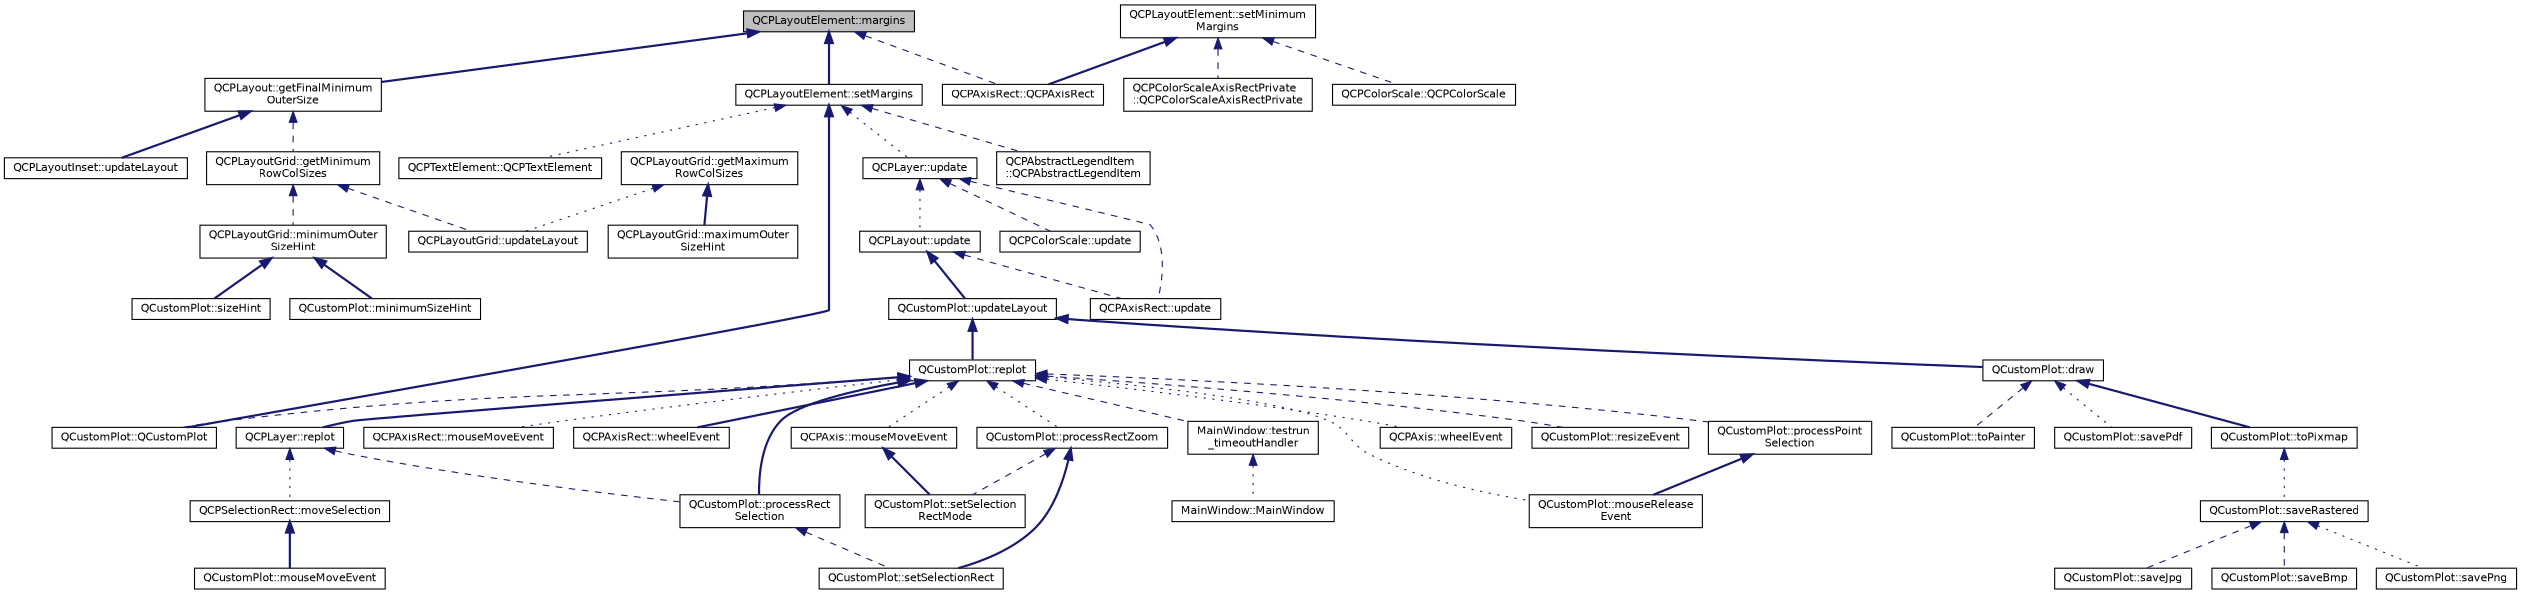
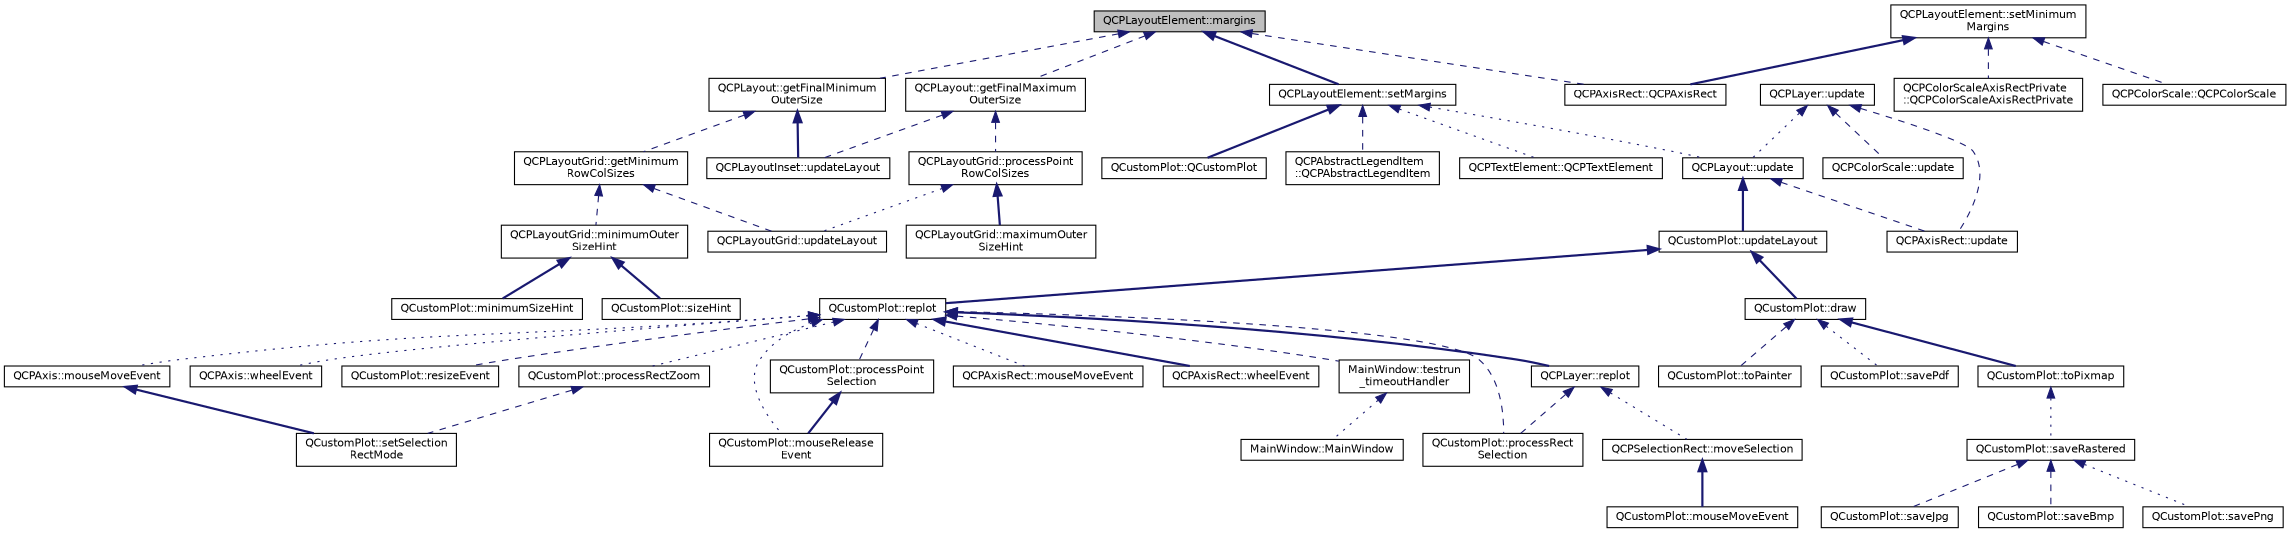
(564, 58) -> (999, 56)
none -> (996, 95)
(879, 135) -> (1566, 131)
(710, 168) -> (996, 168)
(540, 396) -> none
(787, 416) -> (1260, 325)
(911, 579) -> none
